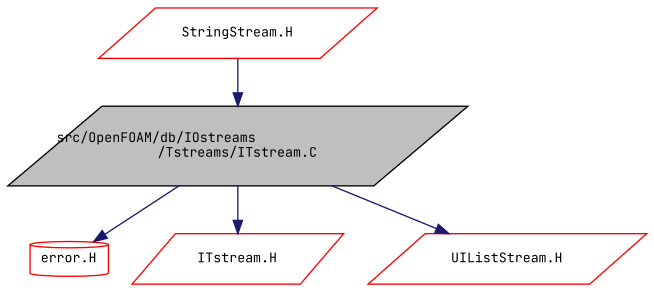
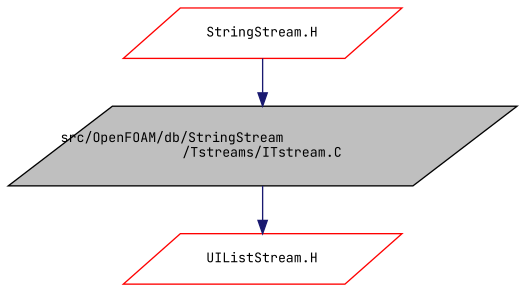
(238, 146) -> (263, 146)
(69, 259) -> none
(238, 259) -> none
